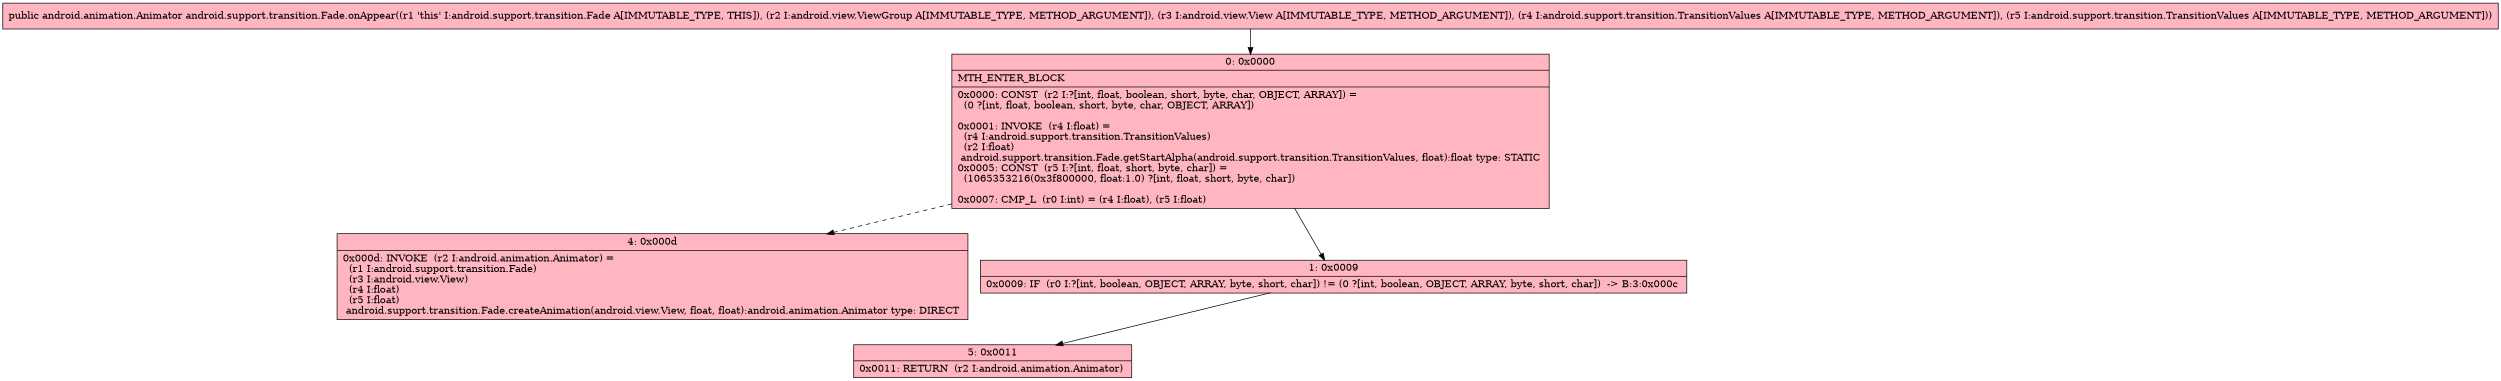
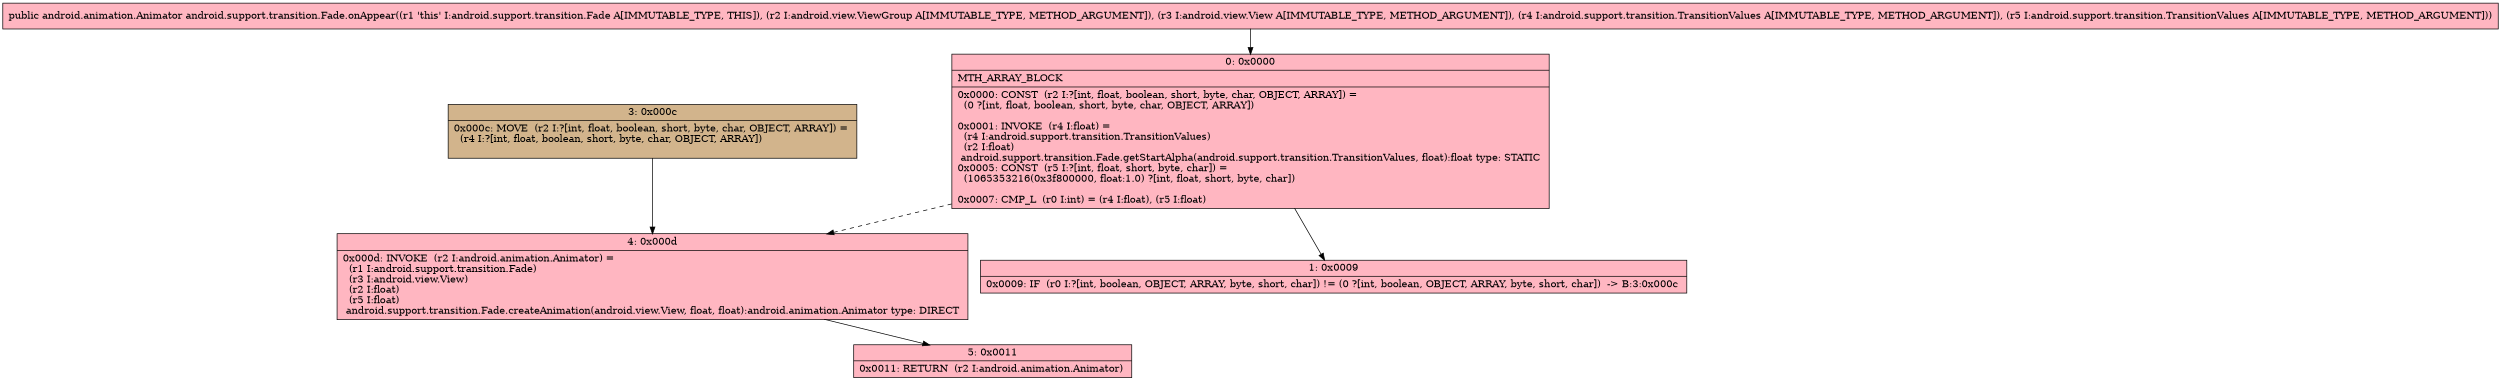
(1011, 78) -> (1010, 78)
none -> (653, 131)
(371, 290) -> (371, 290)
(1167, 318) -> (874, 331)
